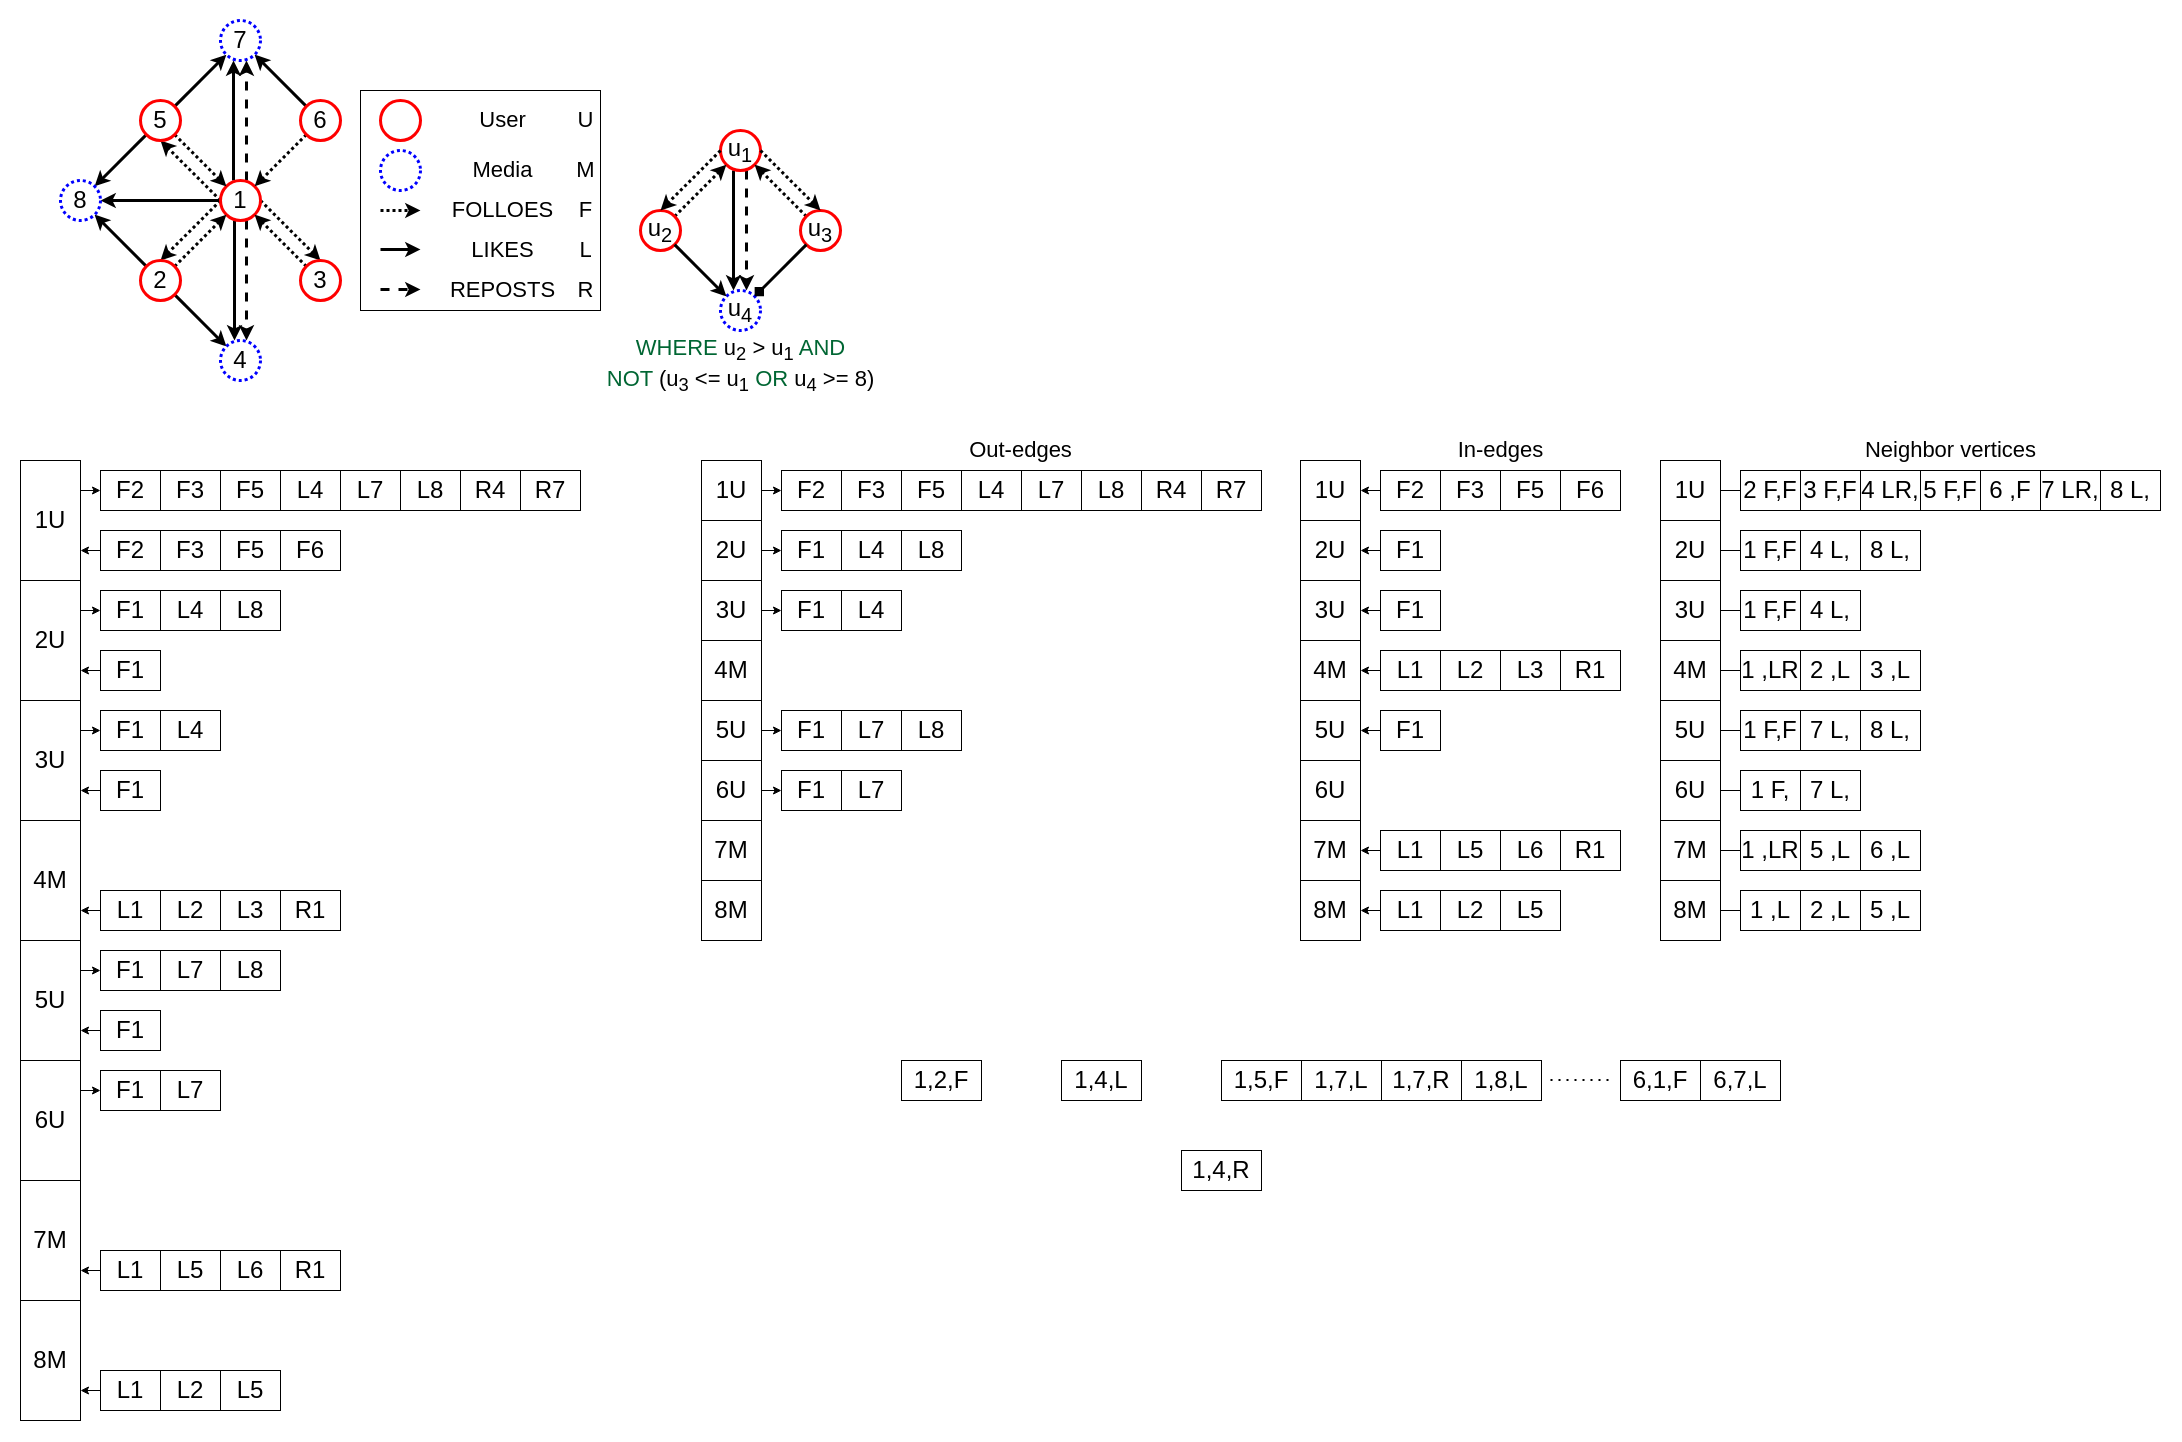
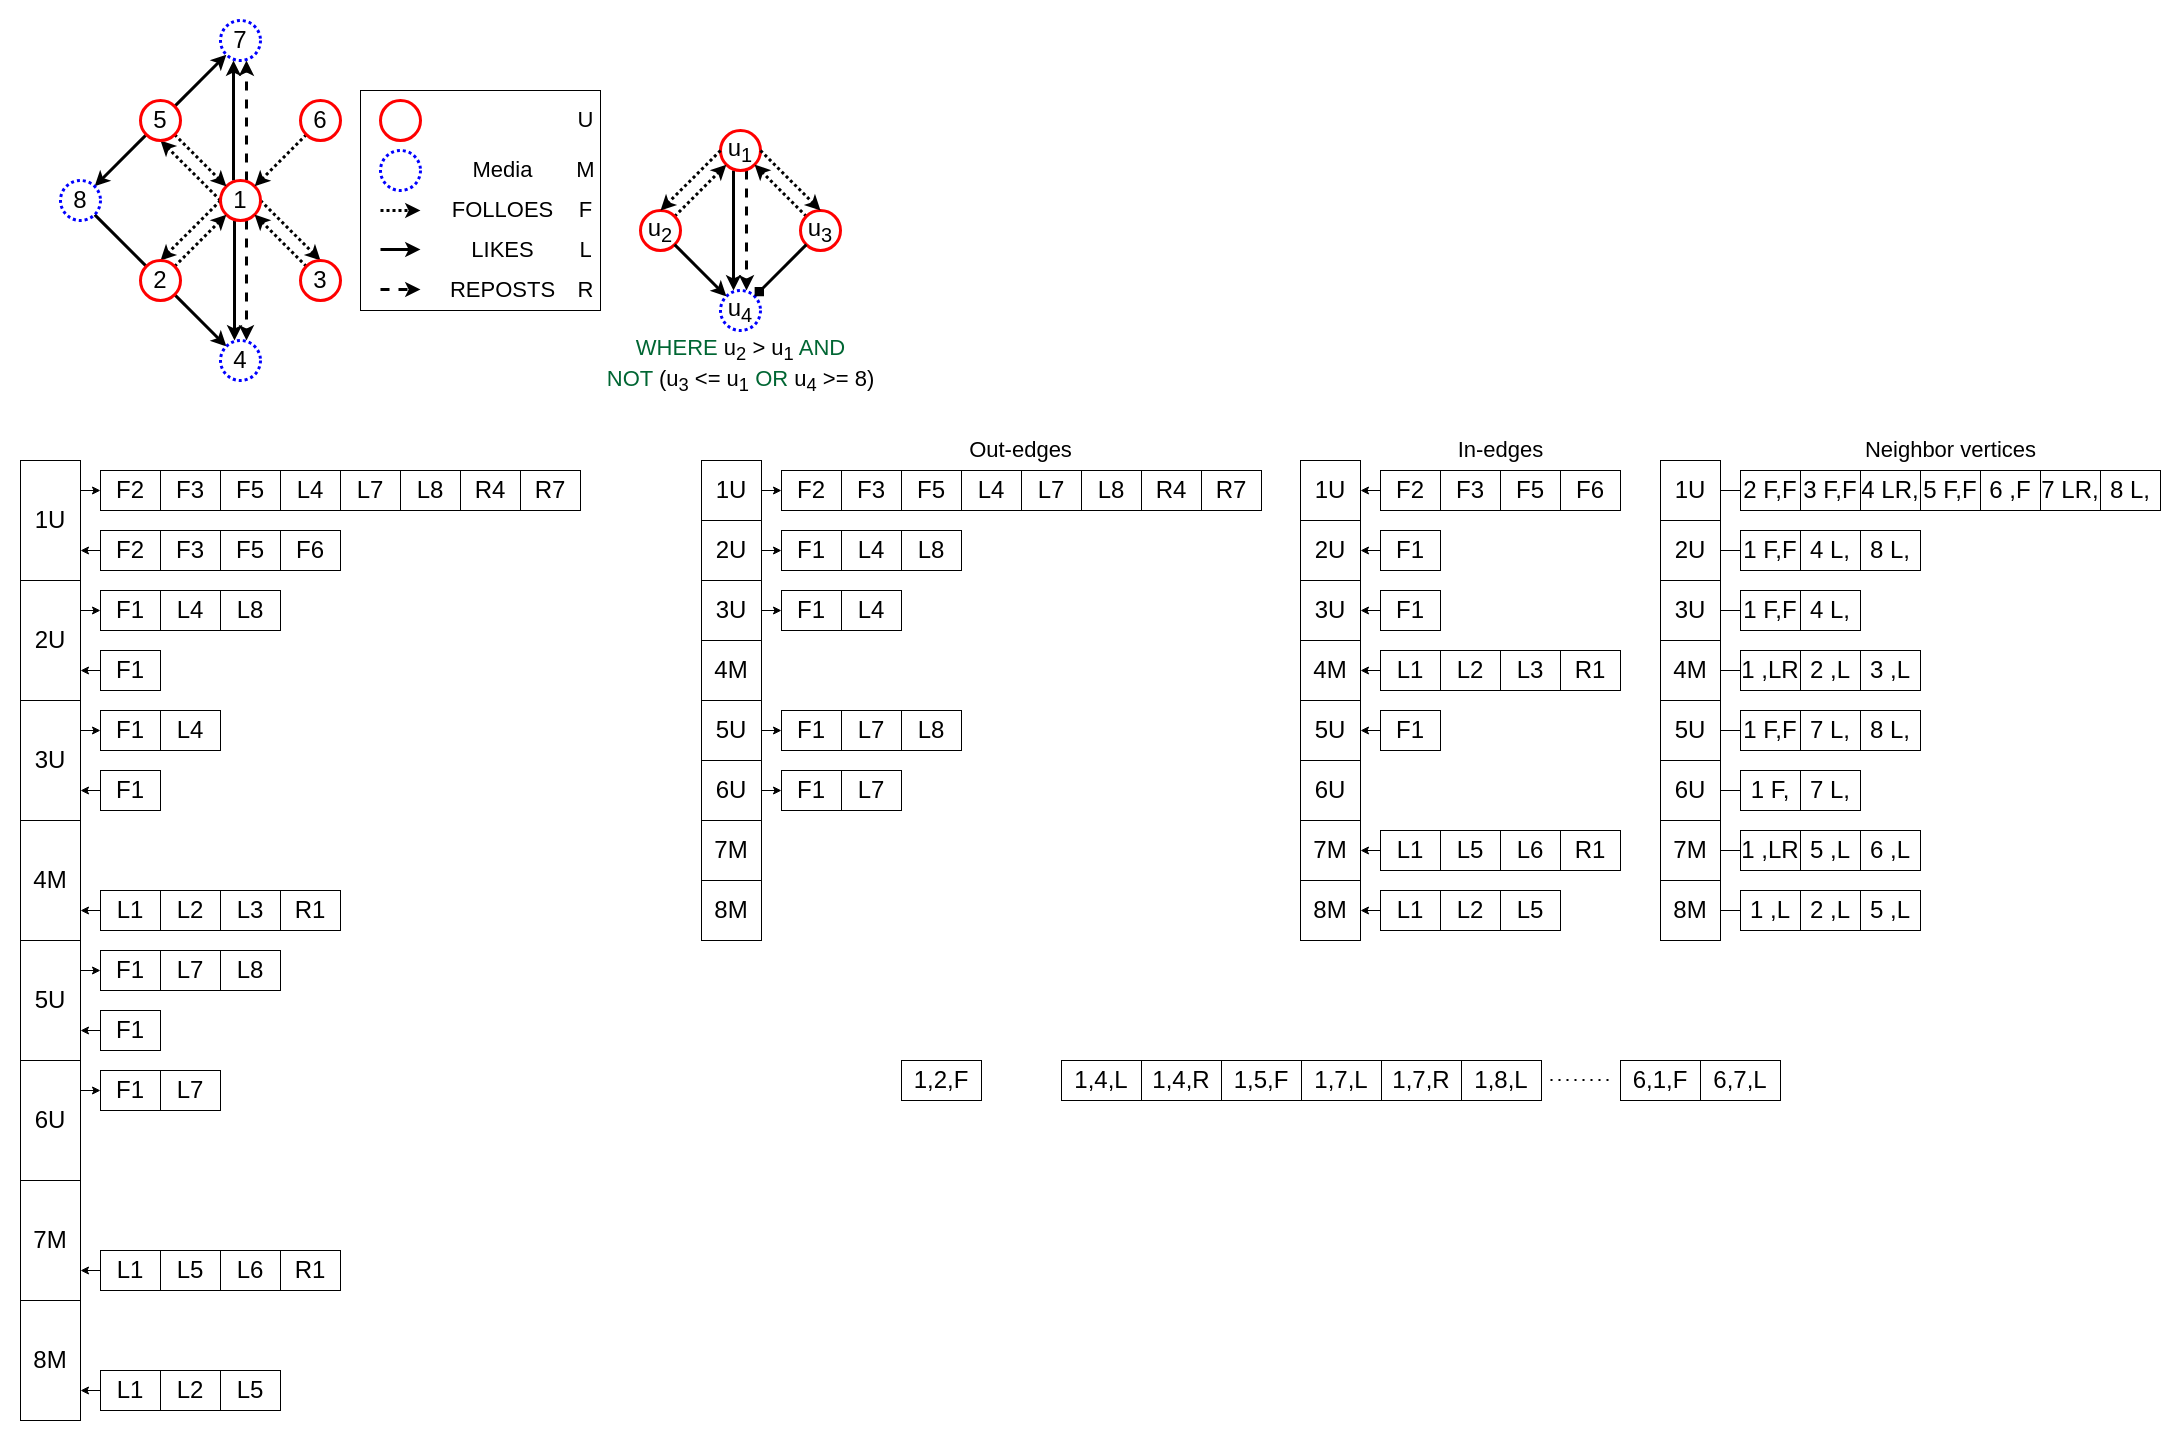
(284, 84) -> none
(503, 121) -> none
(164, 201) -> none
(102, 222) -> (99, 219)
(1222, 1171) -> (1182, 1081)
